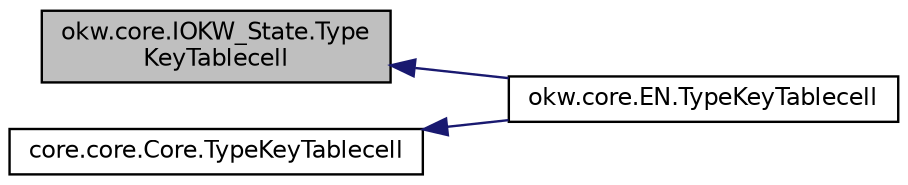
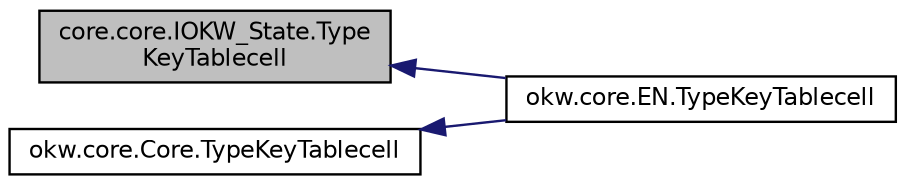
(216, 47) -> (215, 47)
(216, 152) -> (215, 152)
